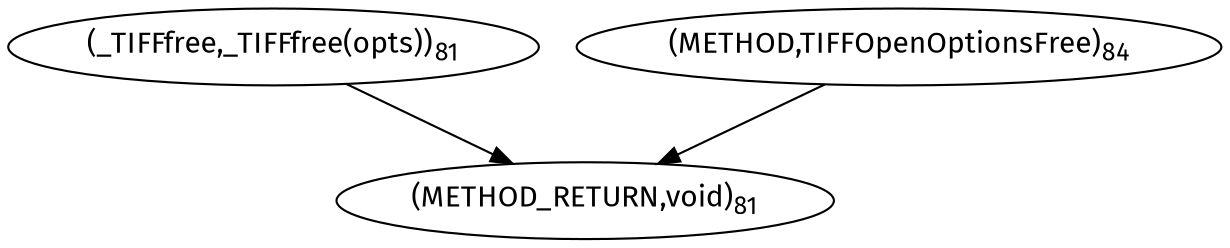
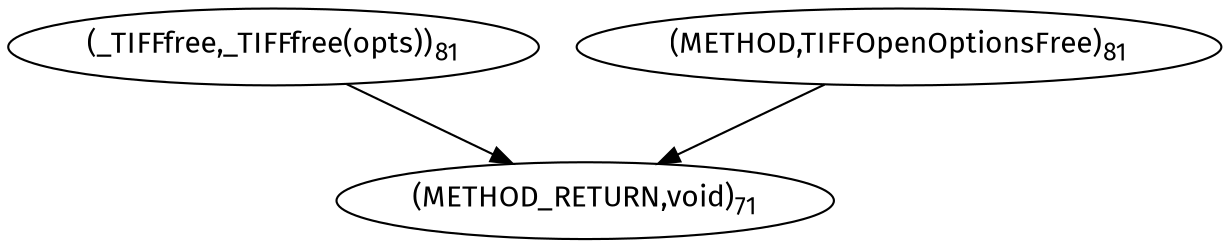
(1116, 44) -> (1116, 44)
(746, 197) -> (746, 197)
